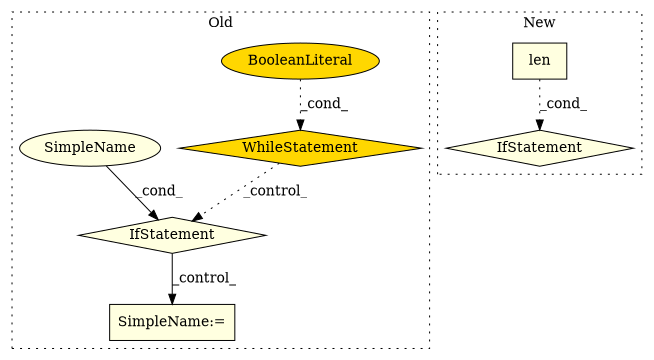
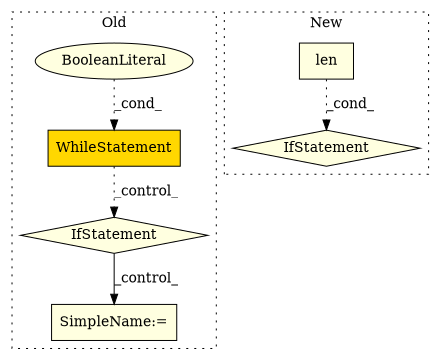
(300, 61) -> (114, 61)
(90, 148) -> none
(300, 148) -> (114, 148)
